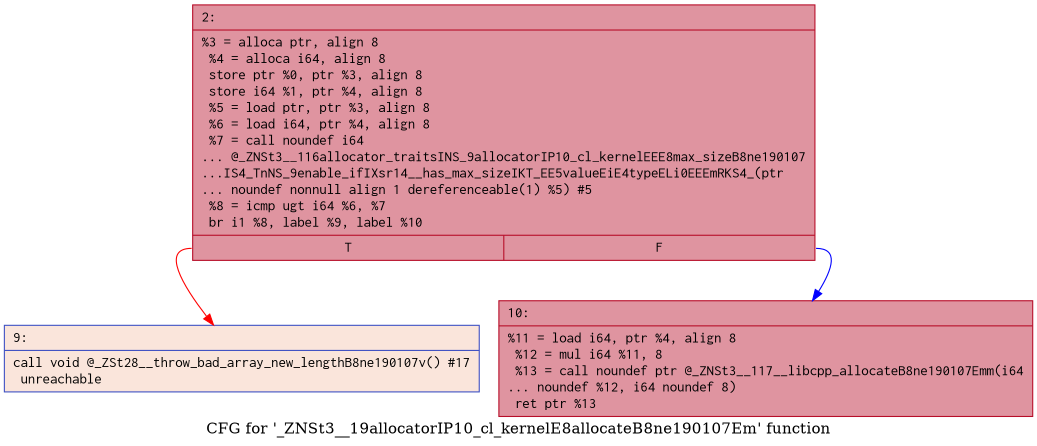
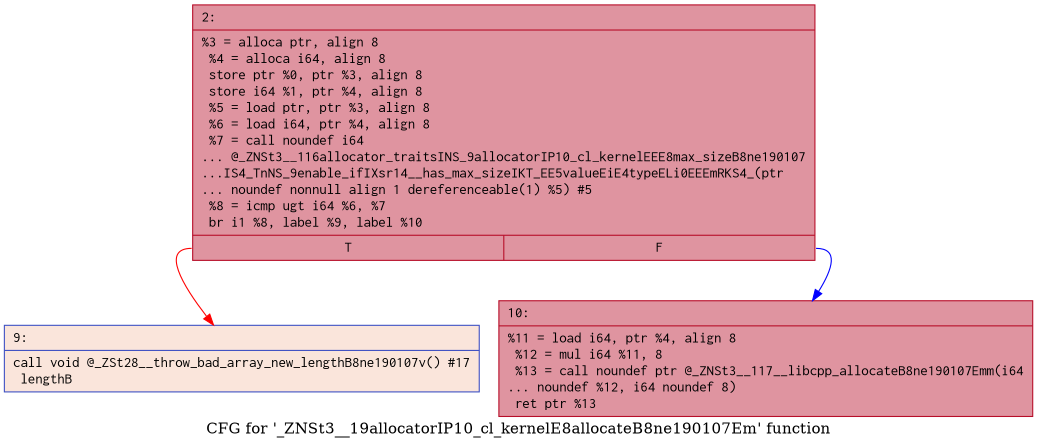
(58, 379) -> (43, 379)
